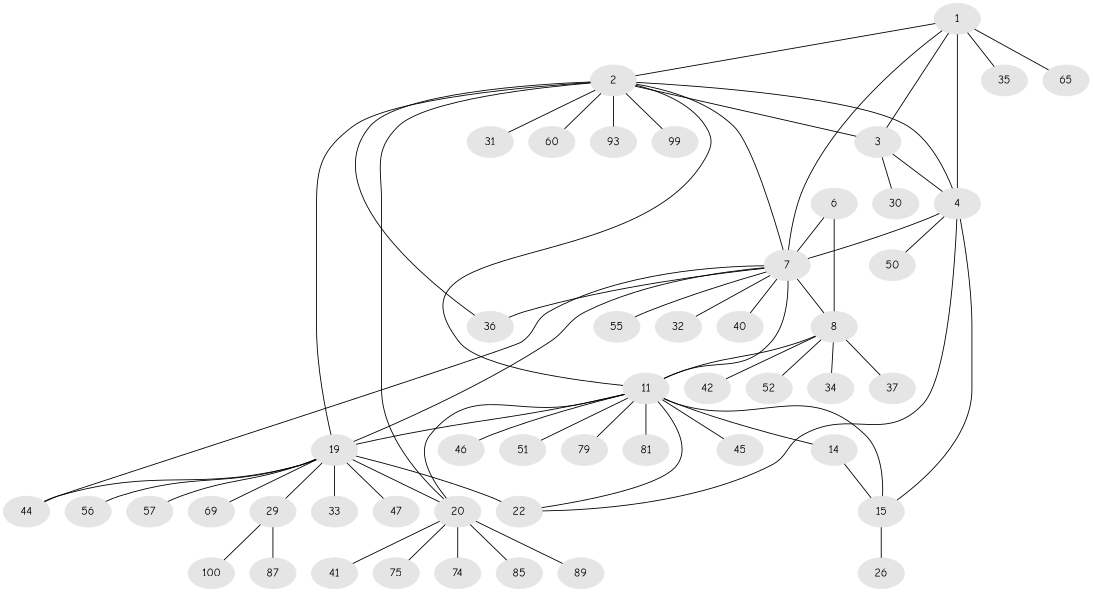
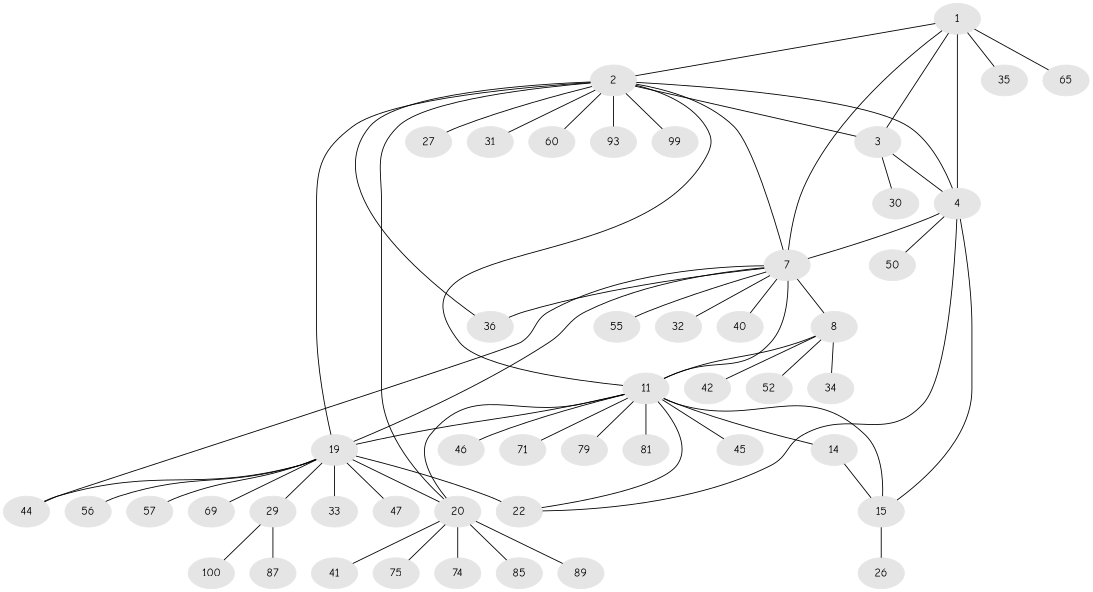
none -> (429, 142)
(834, 204) -> none
(892, 388) -> none
(523, 450) -> (523, 450)
